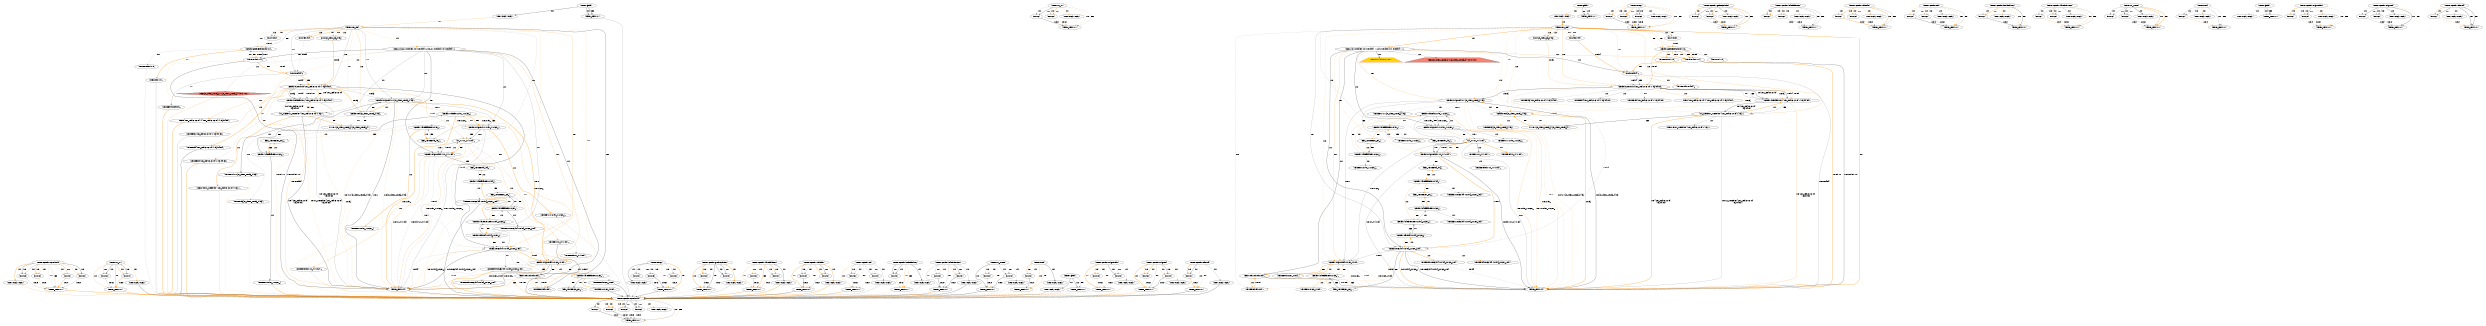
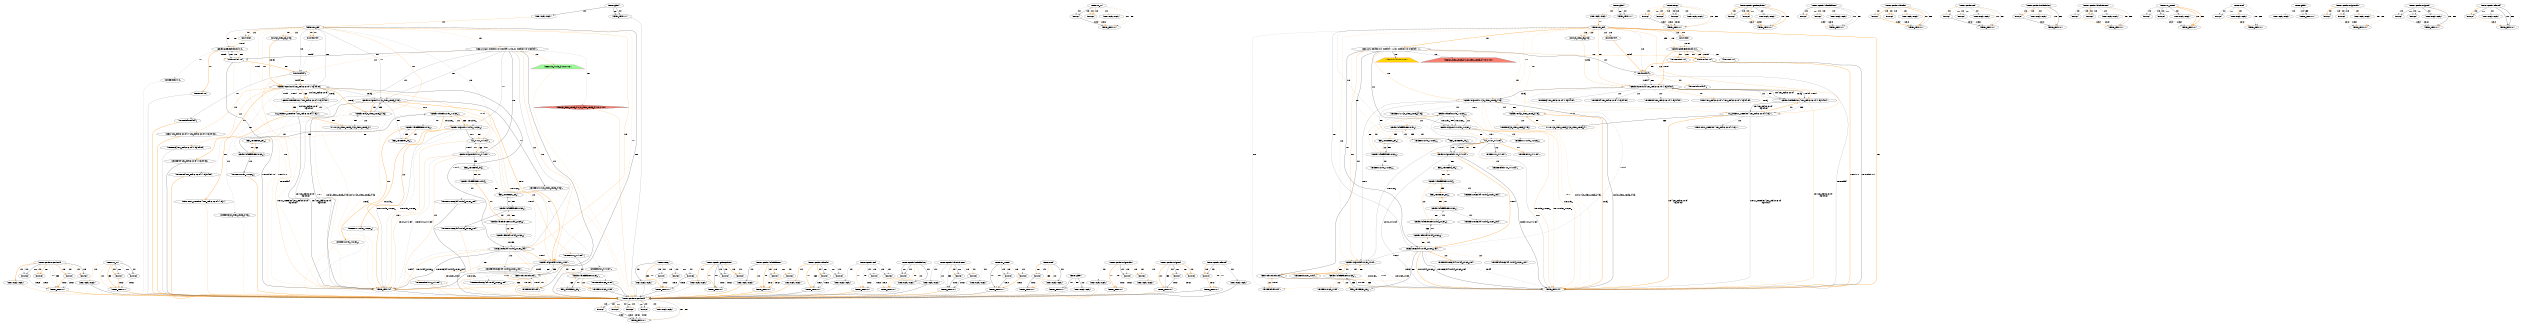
none -> (558, 67)
